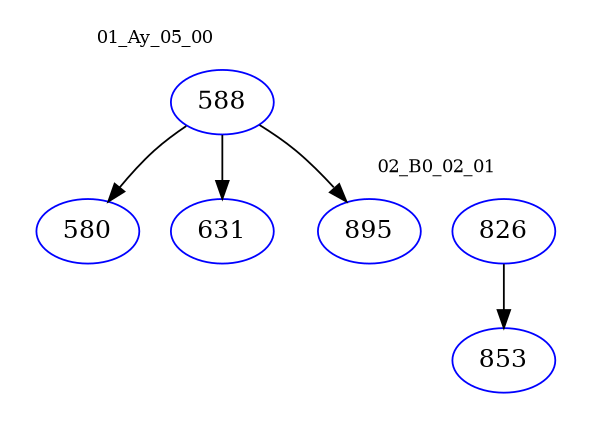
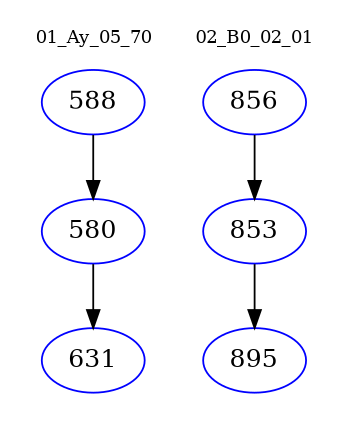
(155, 39) -> (94, 39)
(222, 158) -> (93, 287)
(315, 168) -> (255, 287)
(504, 231) -> (255, 102)
